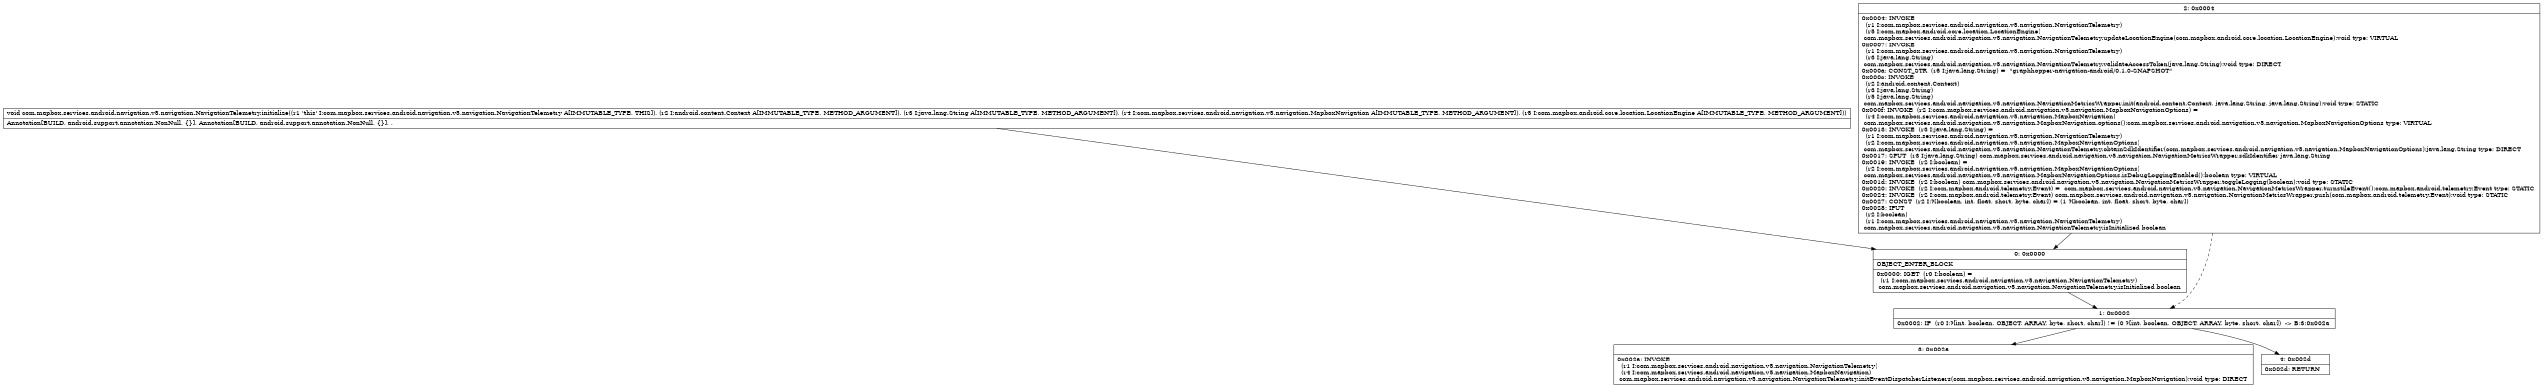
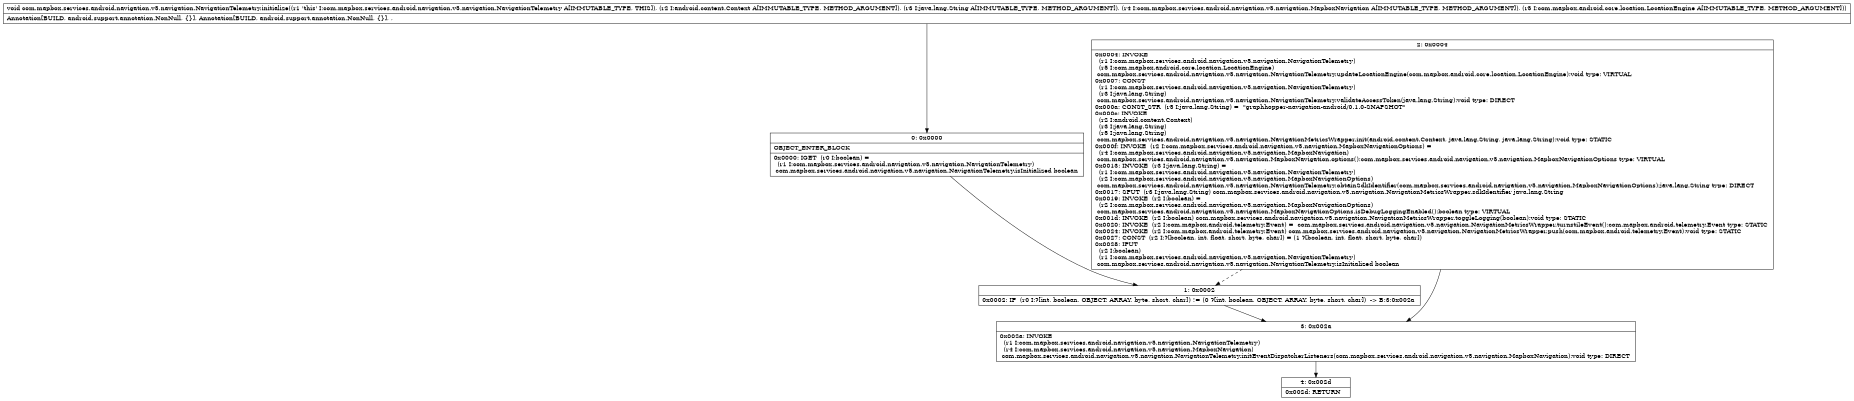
(1890, 45) -> (1122, 81)
(2064, 240) -> (1430, 297)
(2235, 338) -> (1316, 367)
